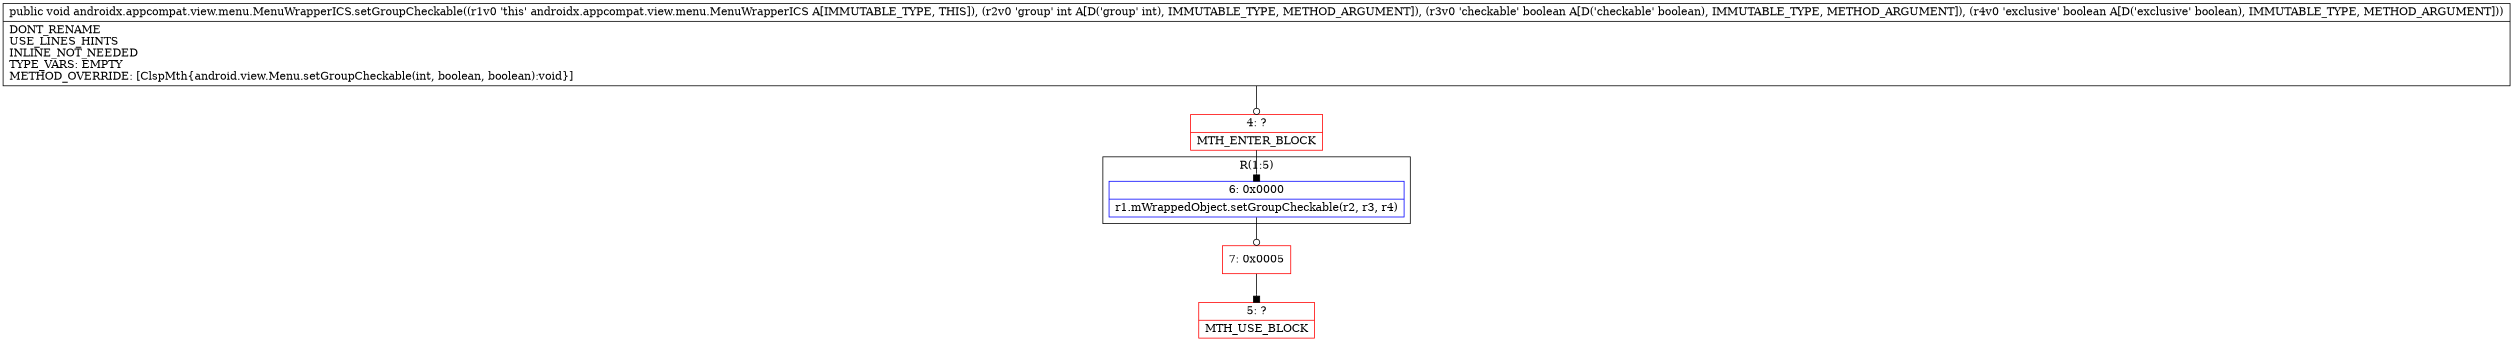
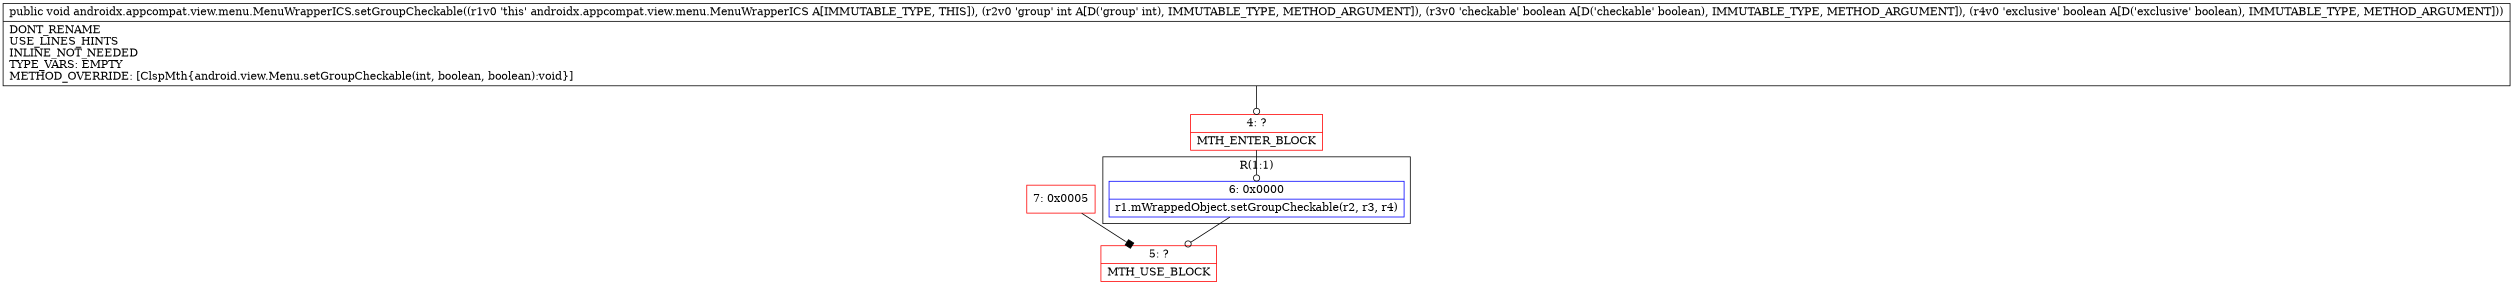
(1257, 162) -> (1257, 163)
(1257, 166) -> (1257, 166)
(1257, 229) -> (1210, 230)
